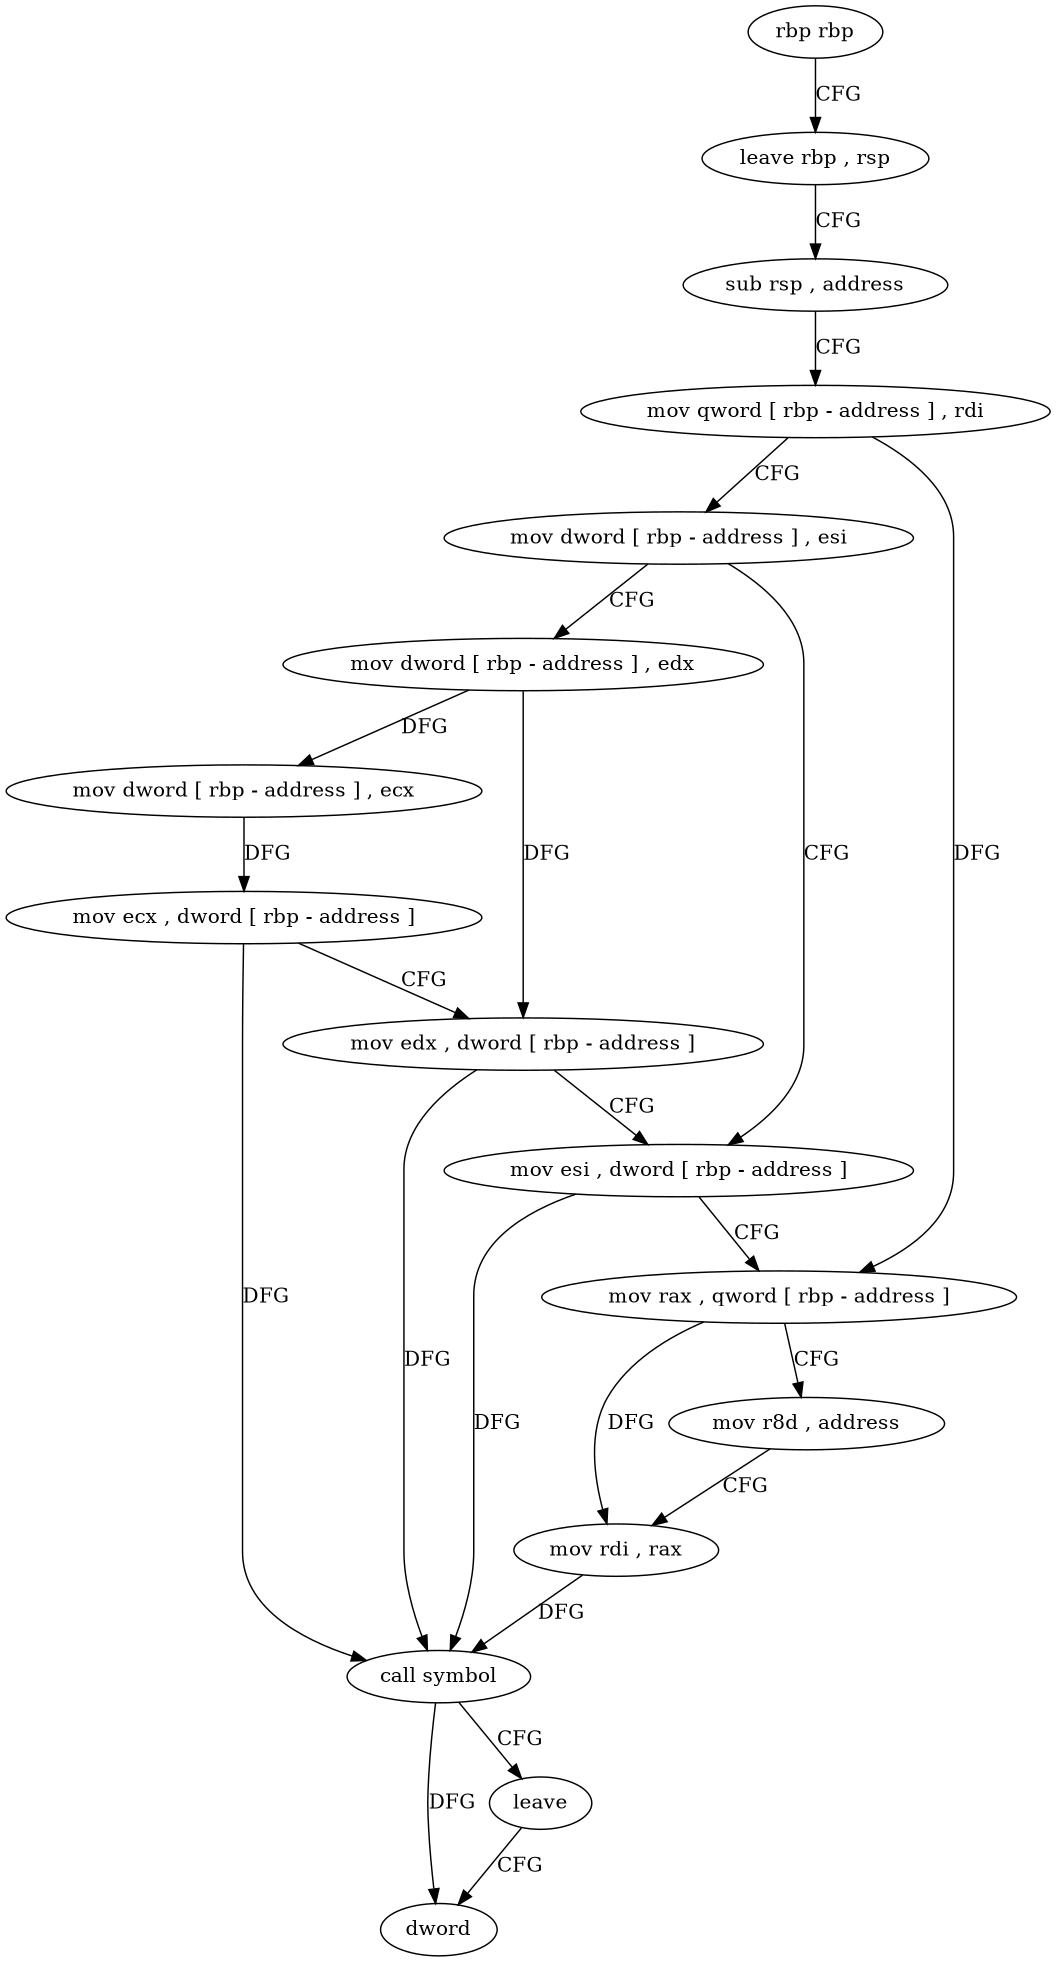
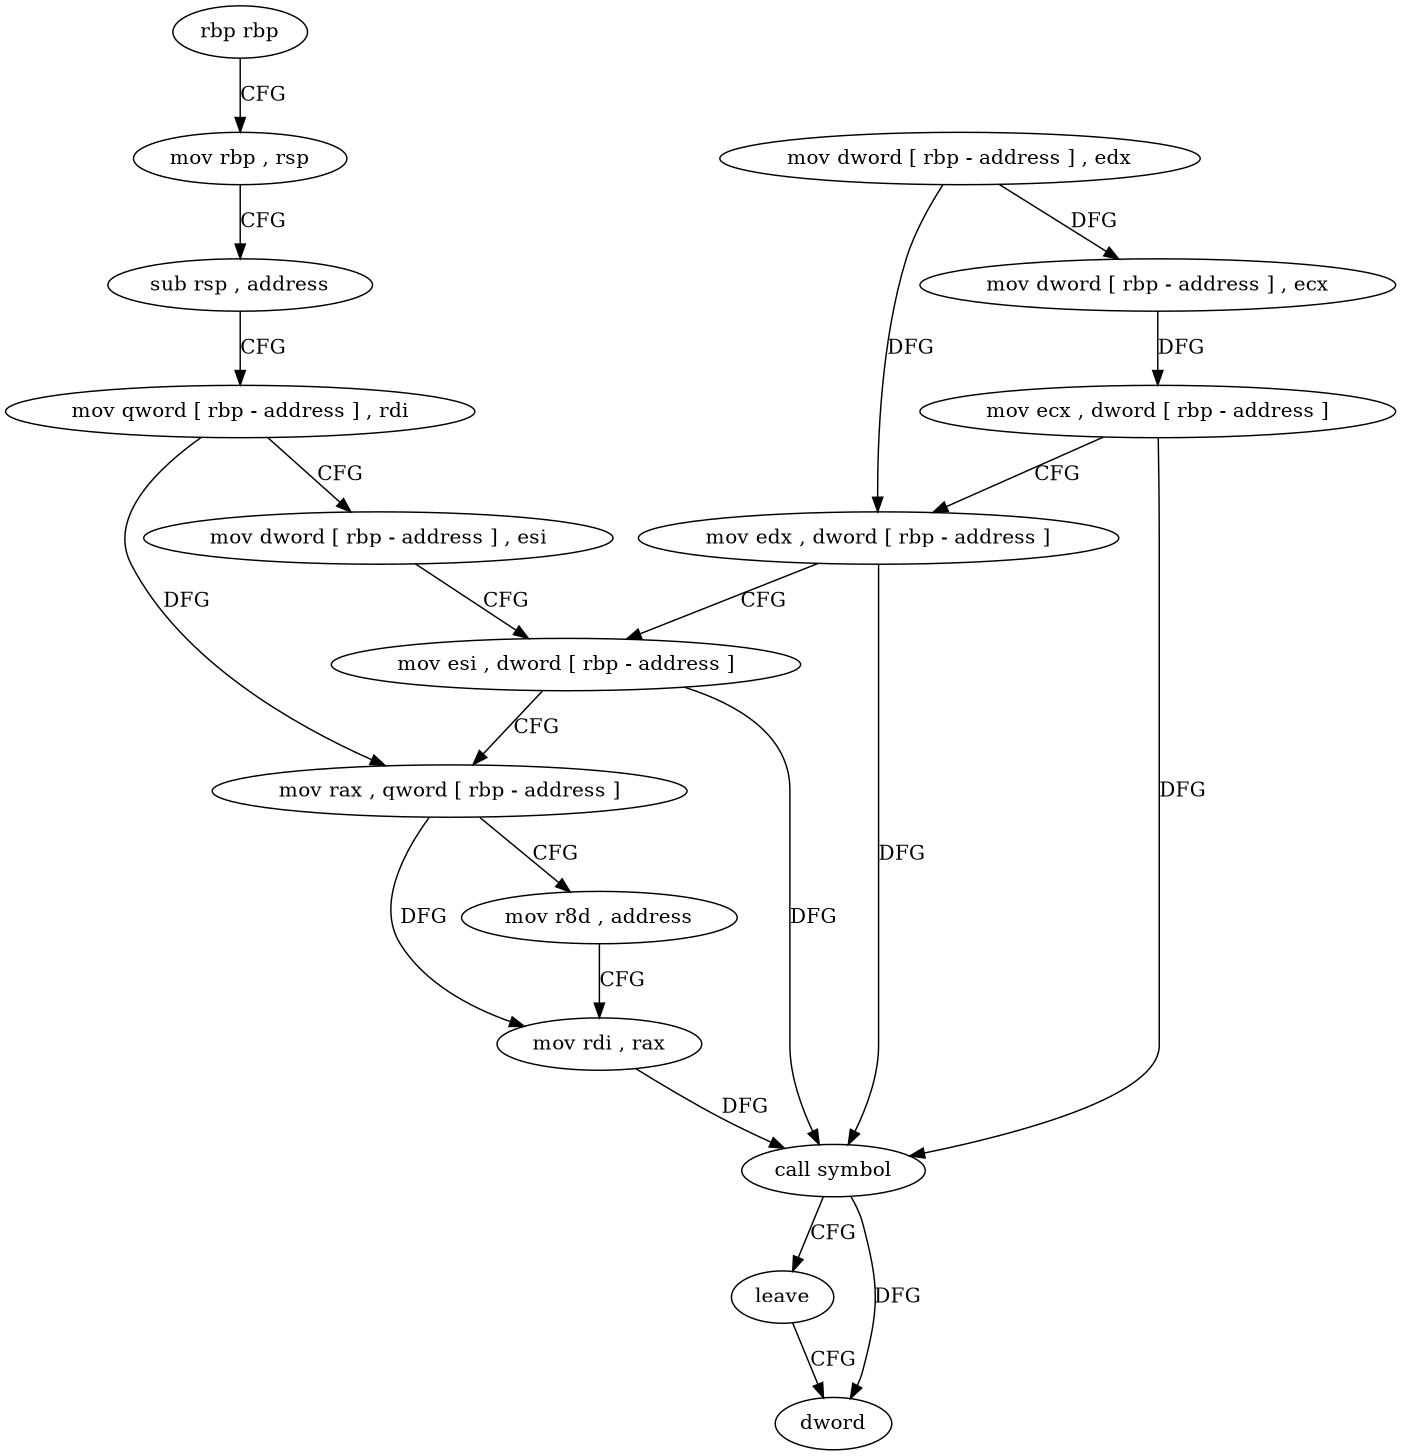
(815, 159) -> (240, 159)
(607, 597) -> none
